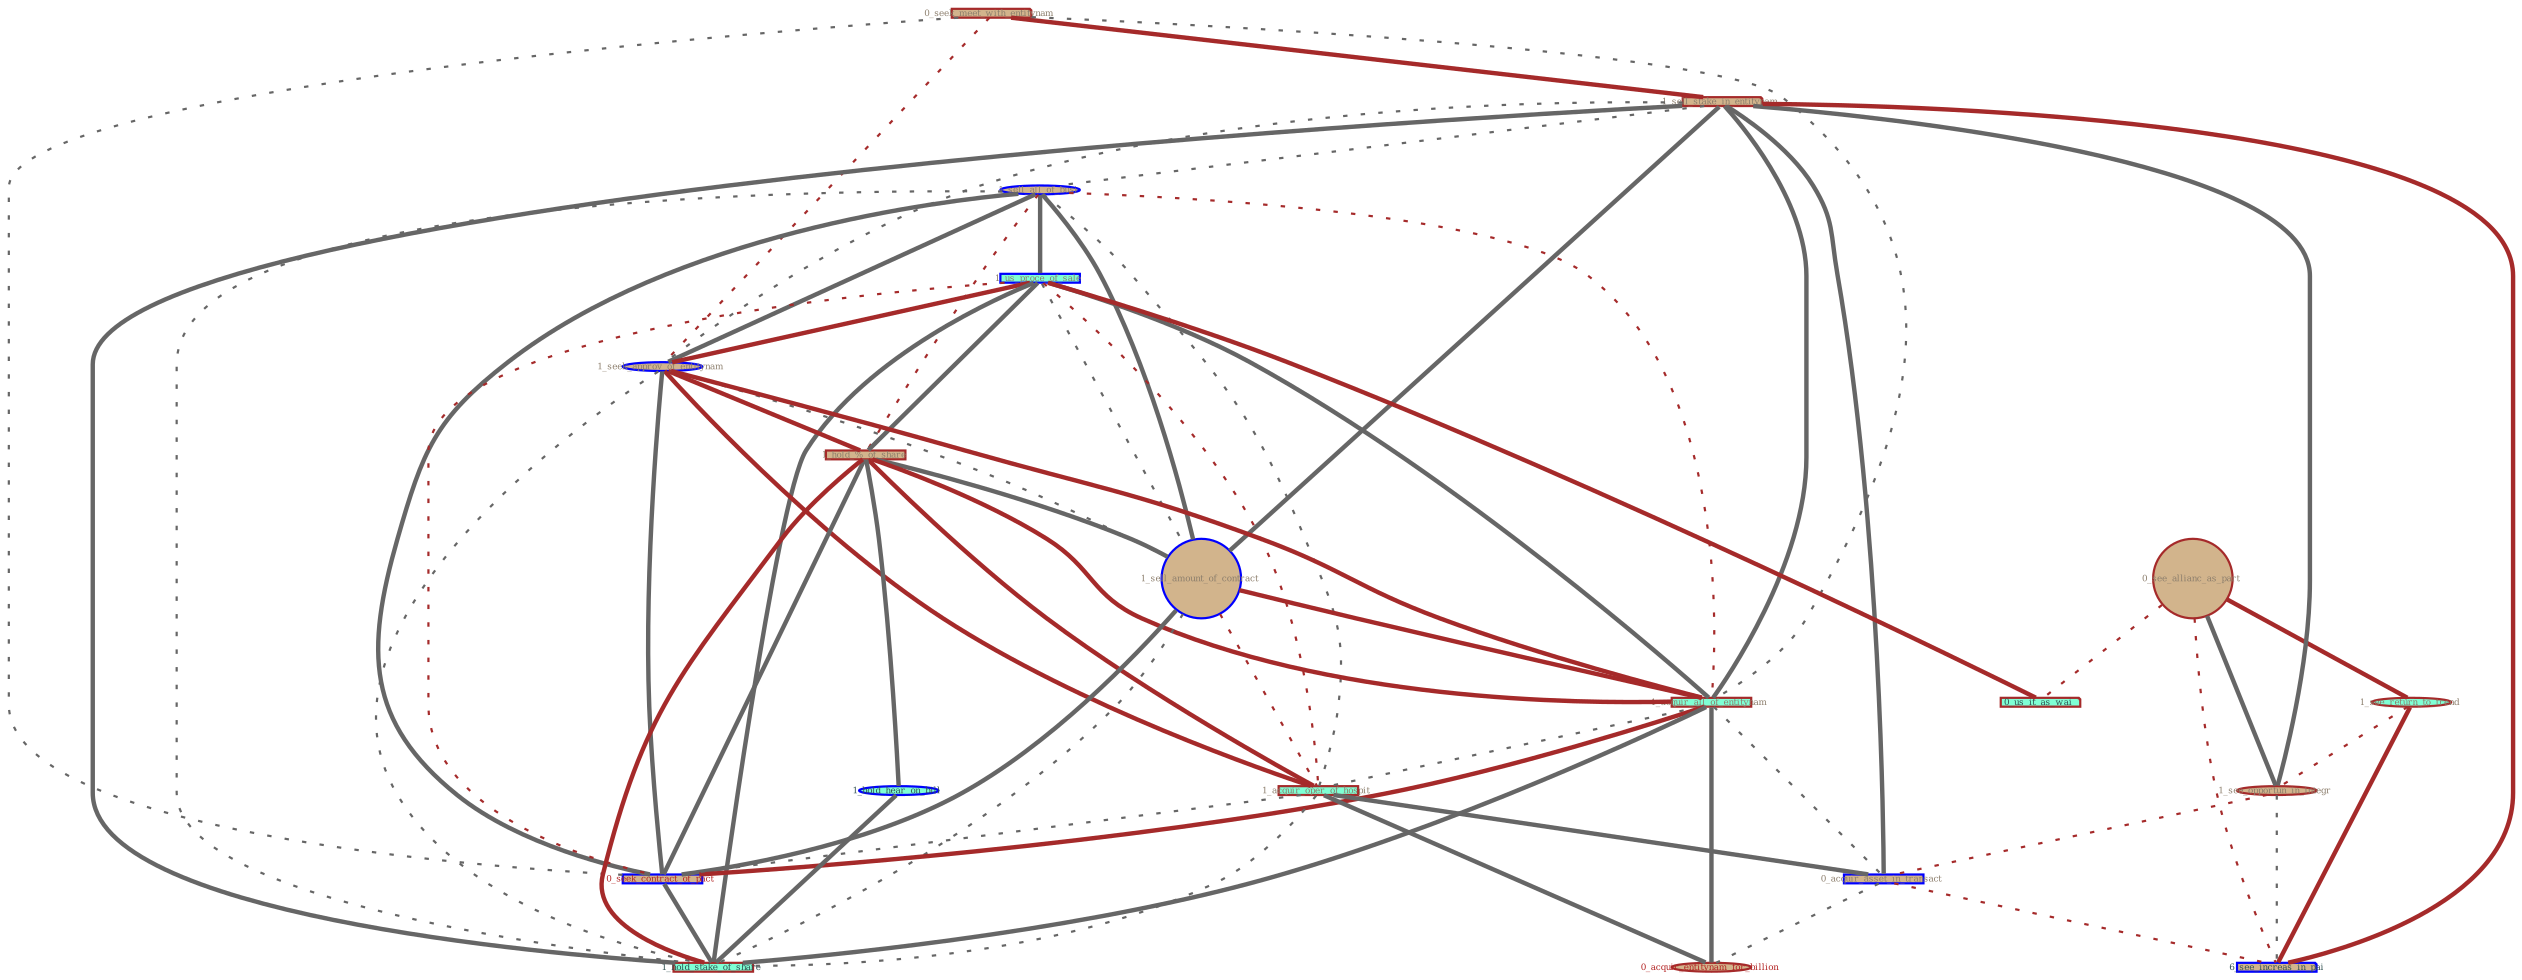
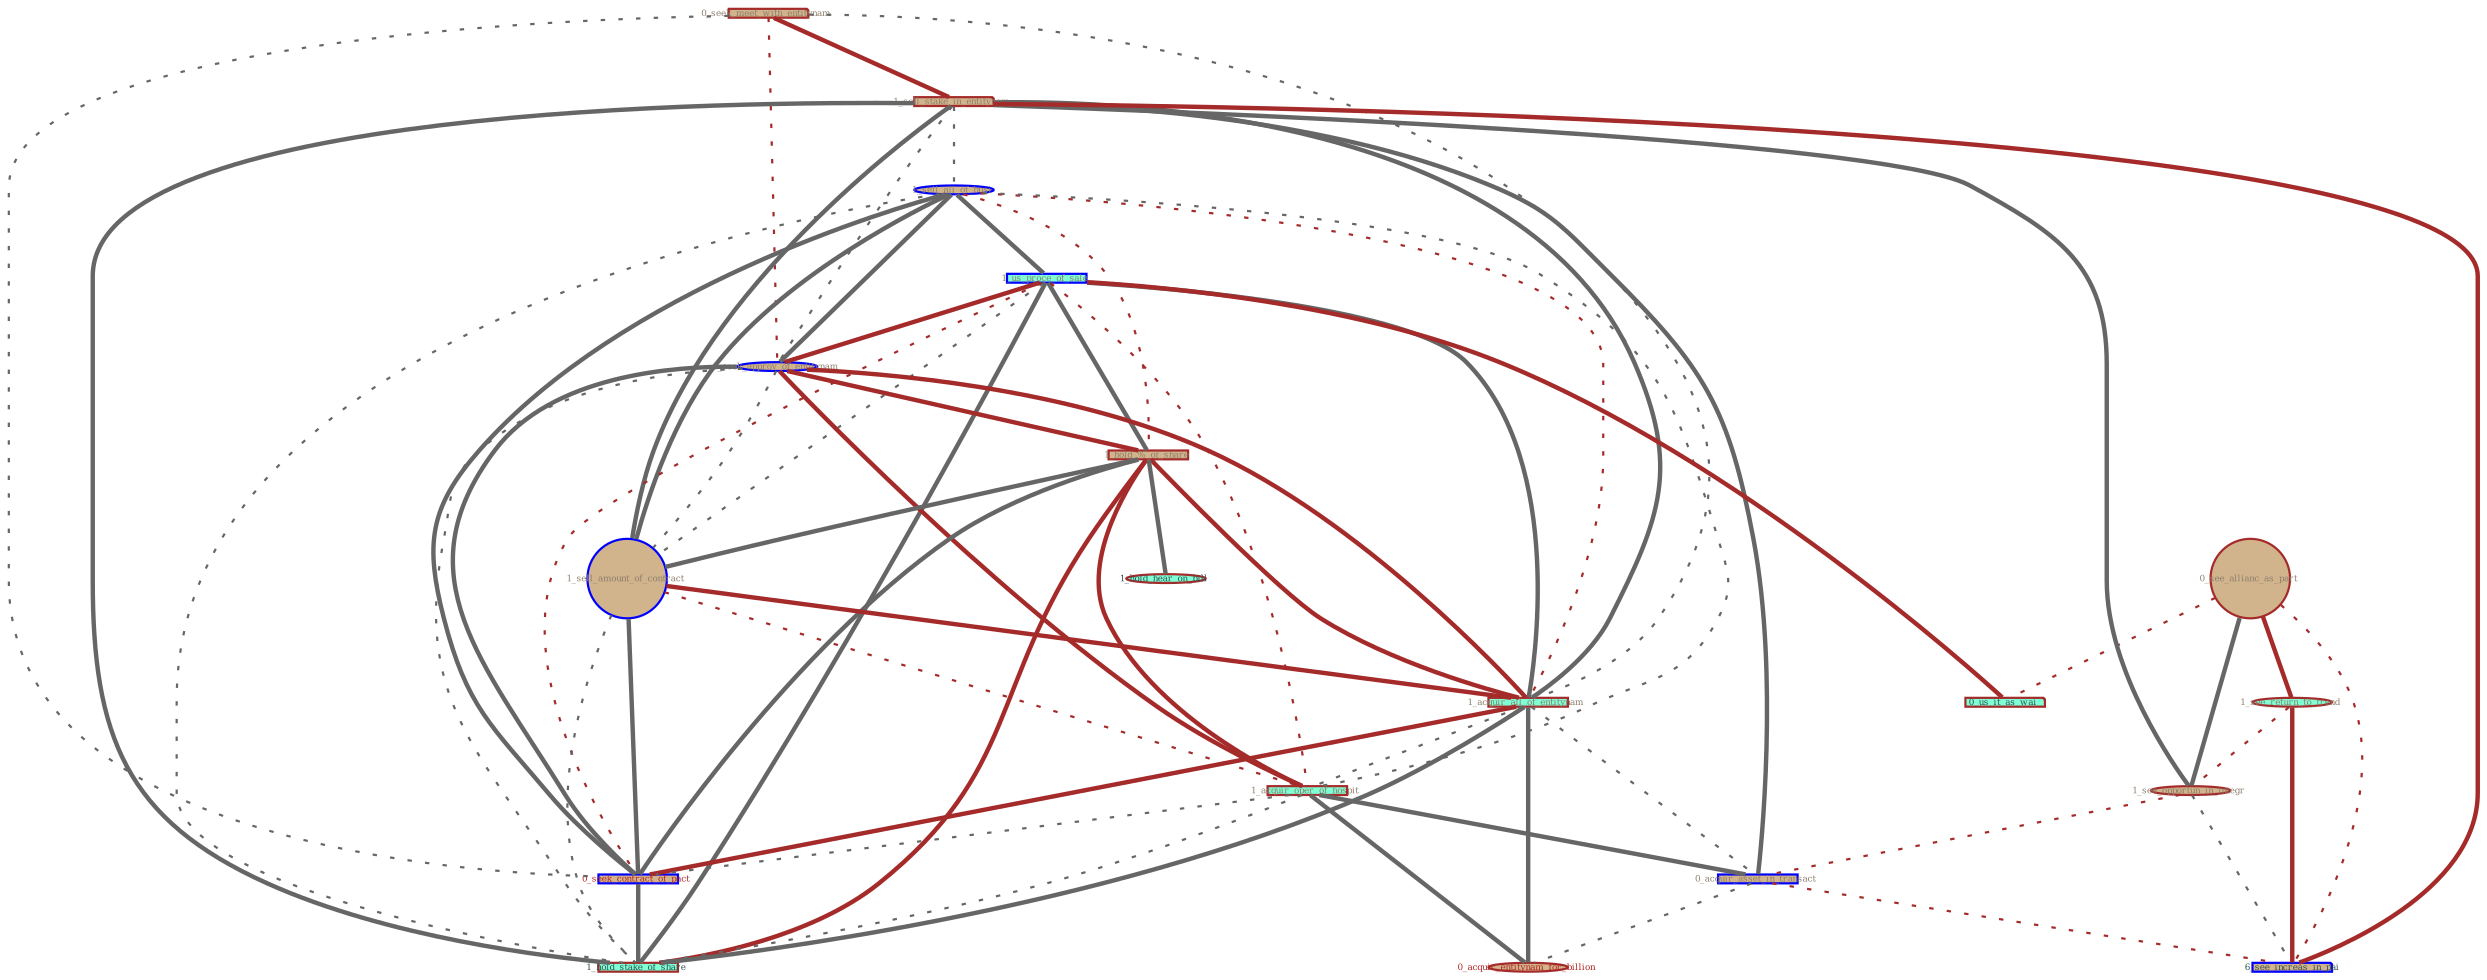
(899, 791) -> (1166, 579)
(802, 883) -> none
